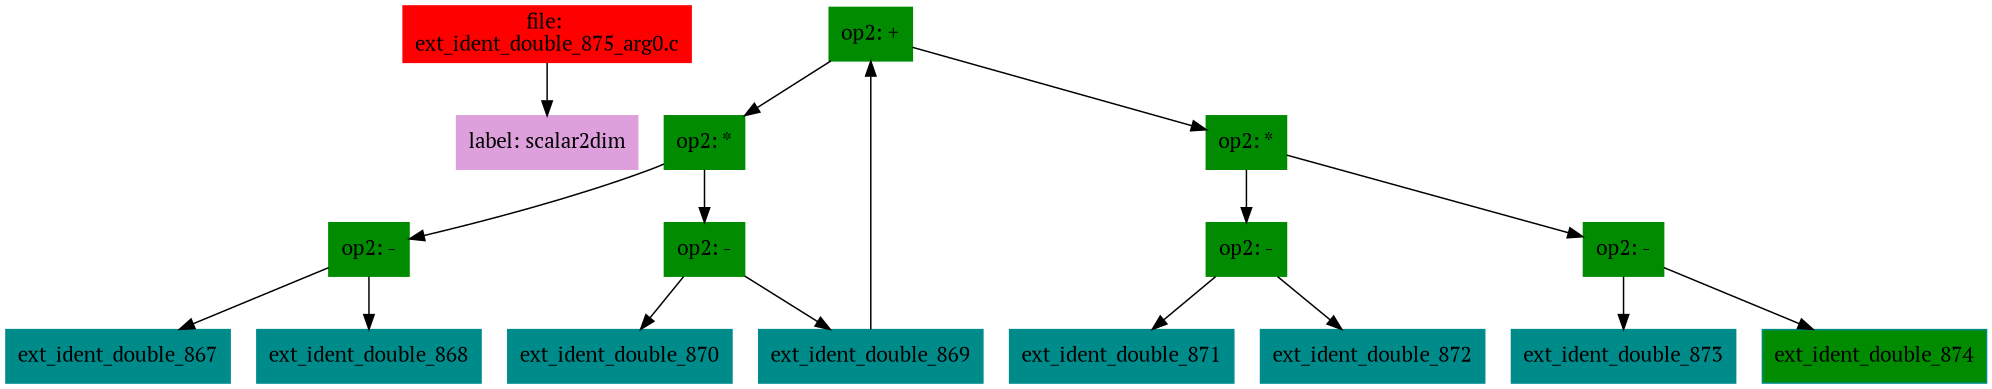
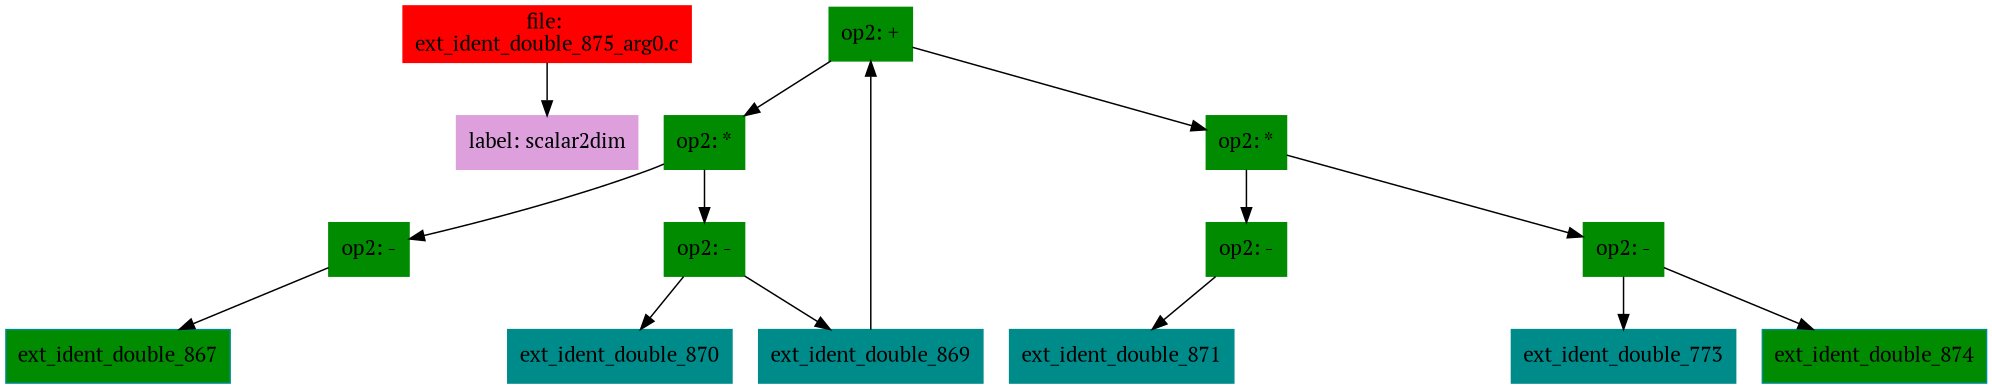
(118, 356) -> (118, 356)
(369, 356) -> none
(1373, 356) -> none
(1624, 356) -> (1624, 356)
